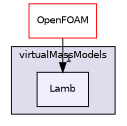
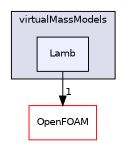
(63, 52) -> (63, 85)
